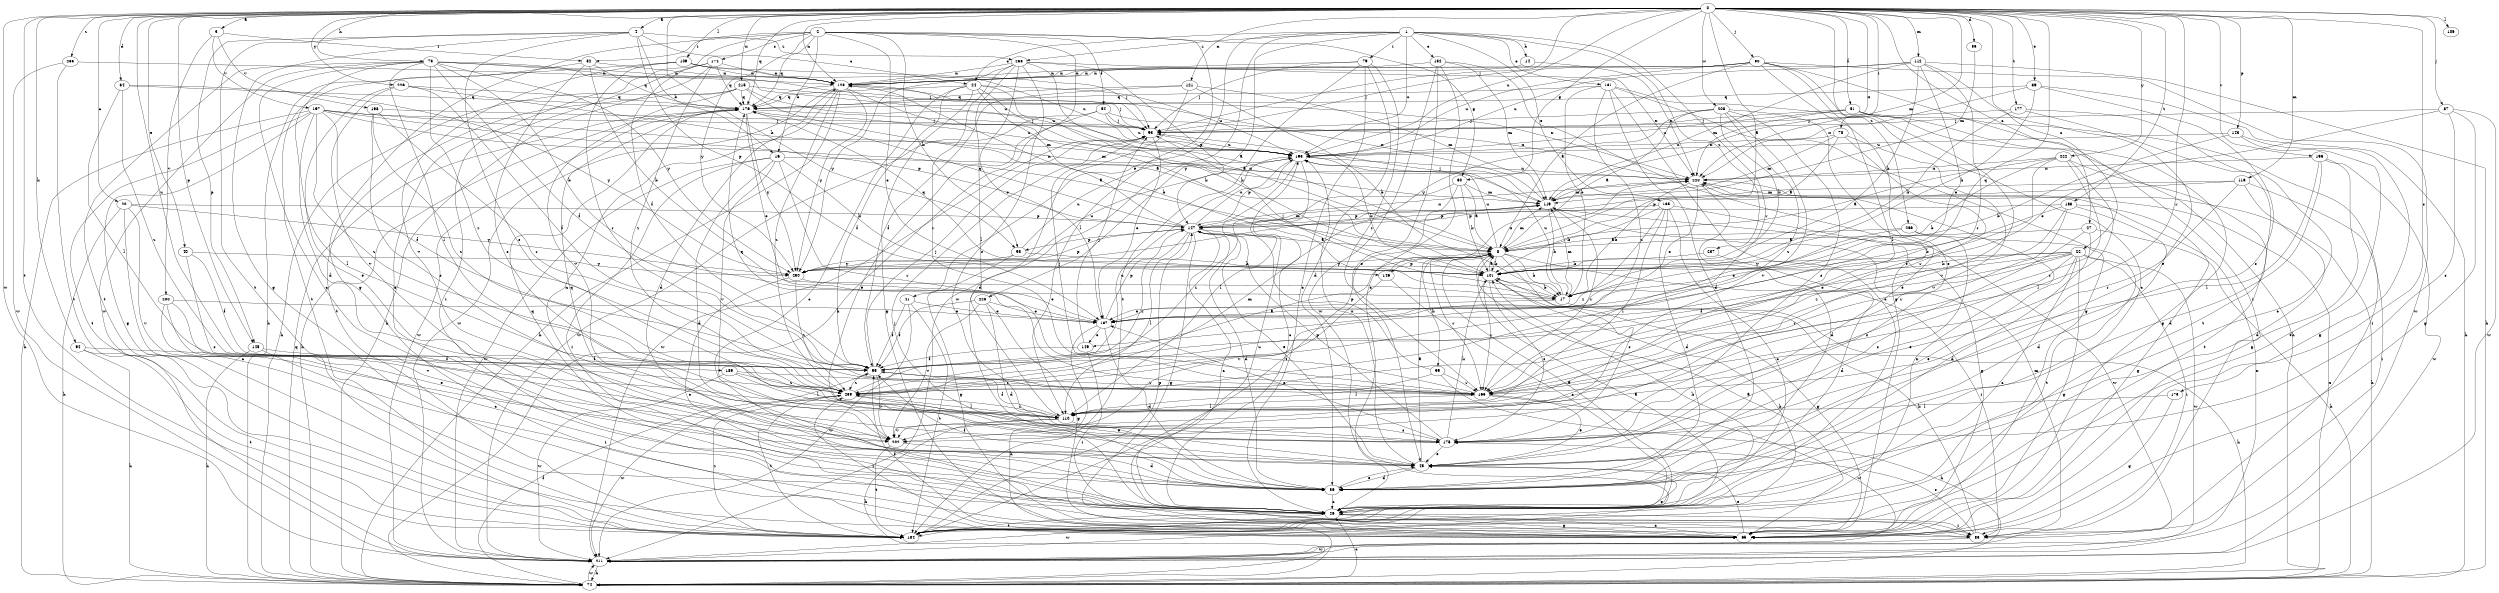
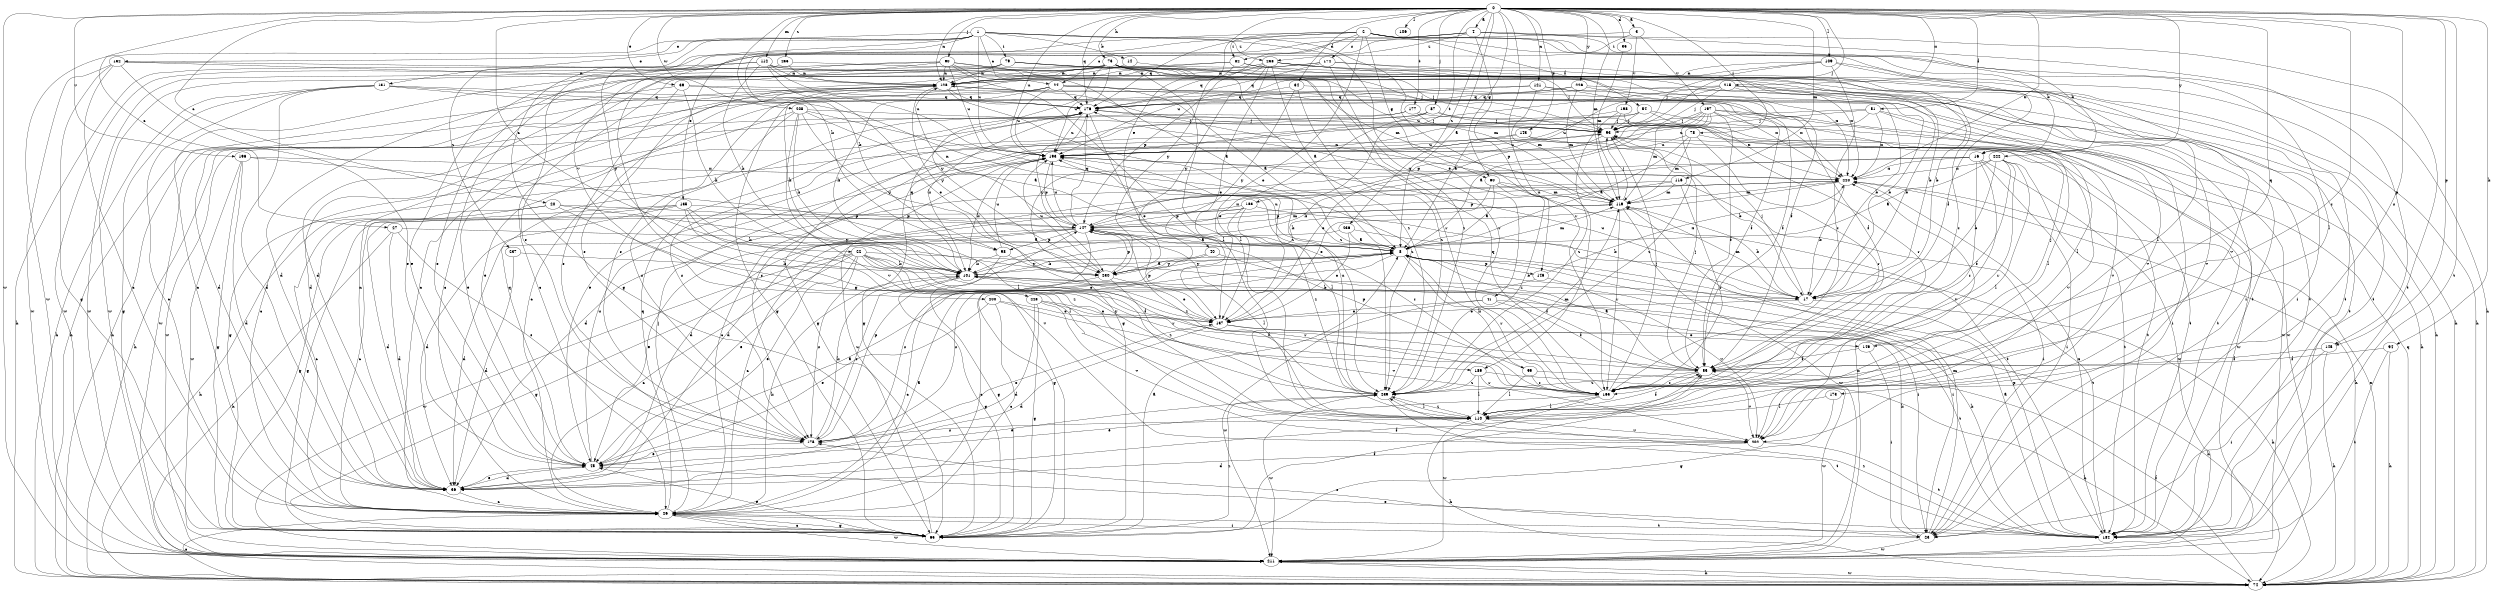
(1501, 266) -> (1140, 327)
(1977, 538) -> (1927, 538)
